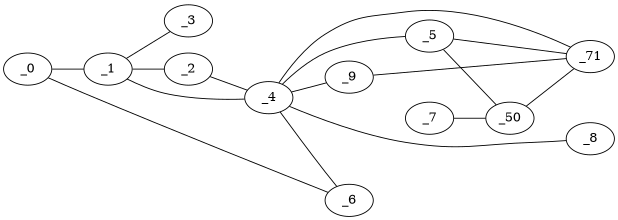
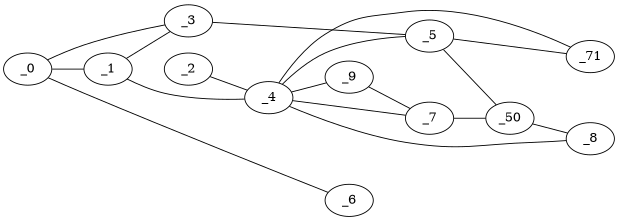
none -> (309, 28)
none -> (105, 39)
(470, 67) -> (389, 98)
(148, 69) -> none
(550, 87) -> (550, 129)
(308, 150) -> (349, 108)
